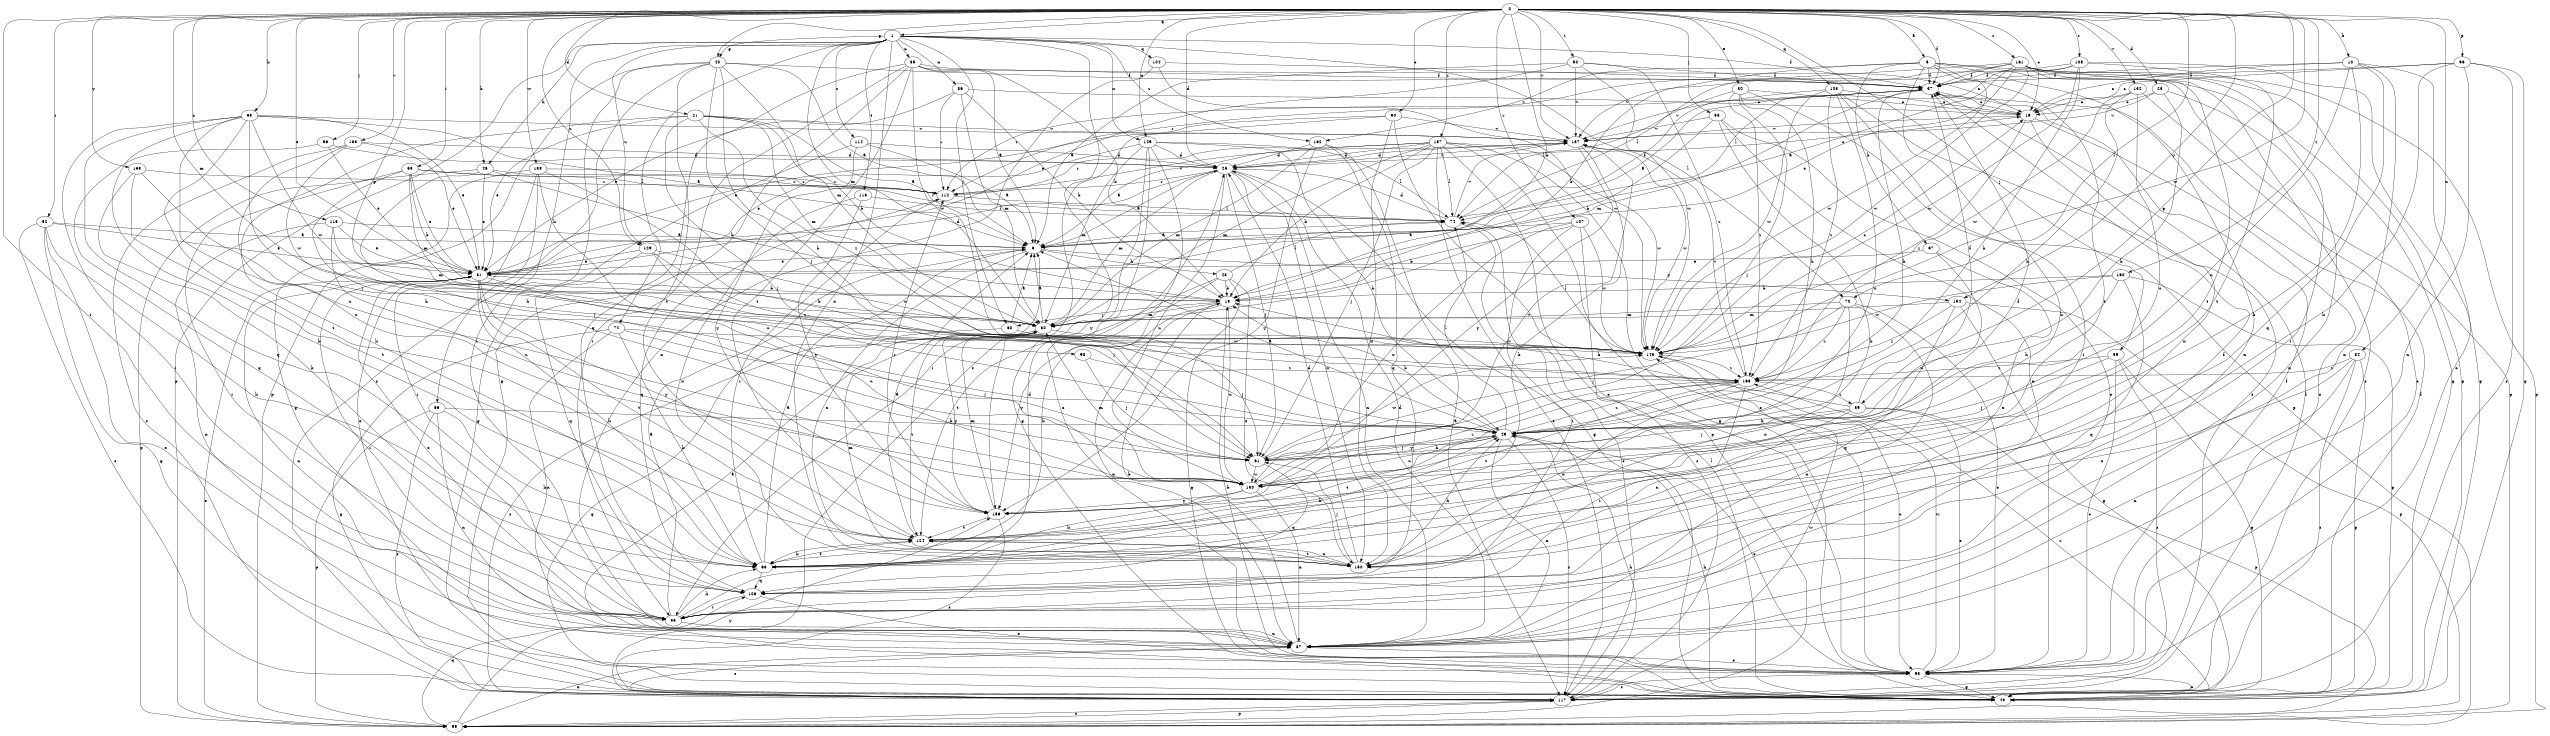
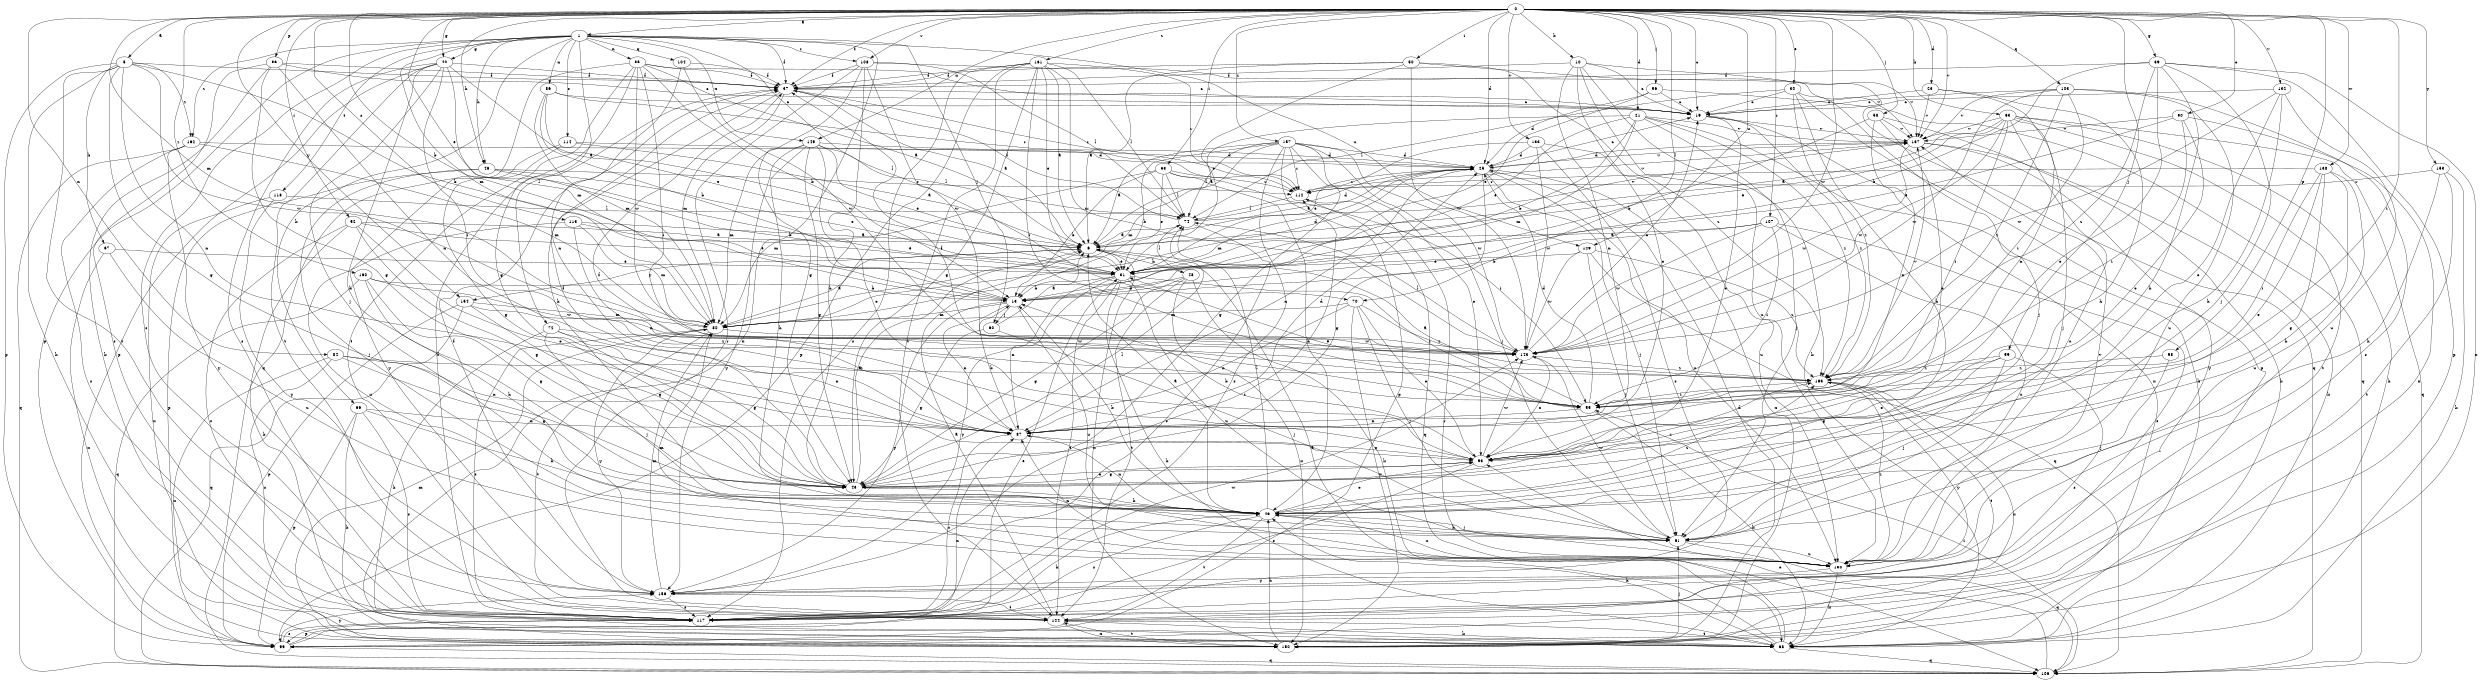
none -> (775, 45)
none -> (1676, 102)
(2217, 302) -> (728, 341)
(1801, 386) -> (2026, 254)
(1456, 421) -> (91, 381)
(536, 614) -> (1666, 456)
